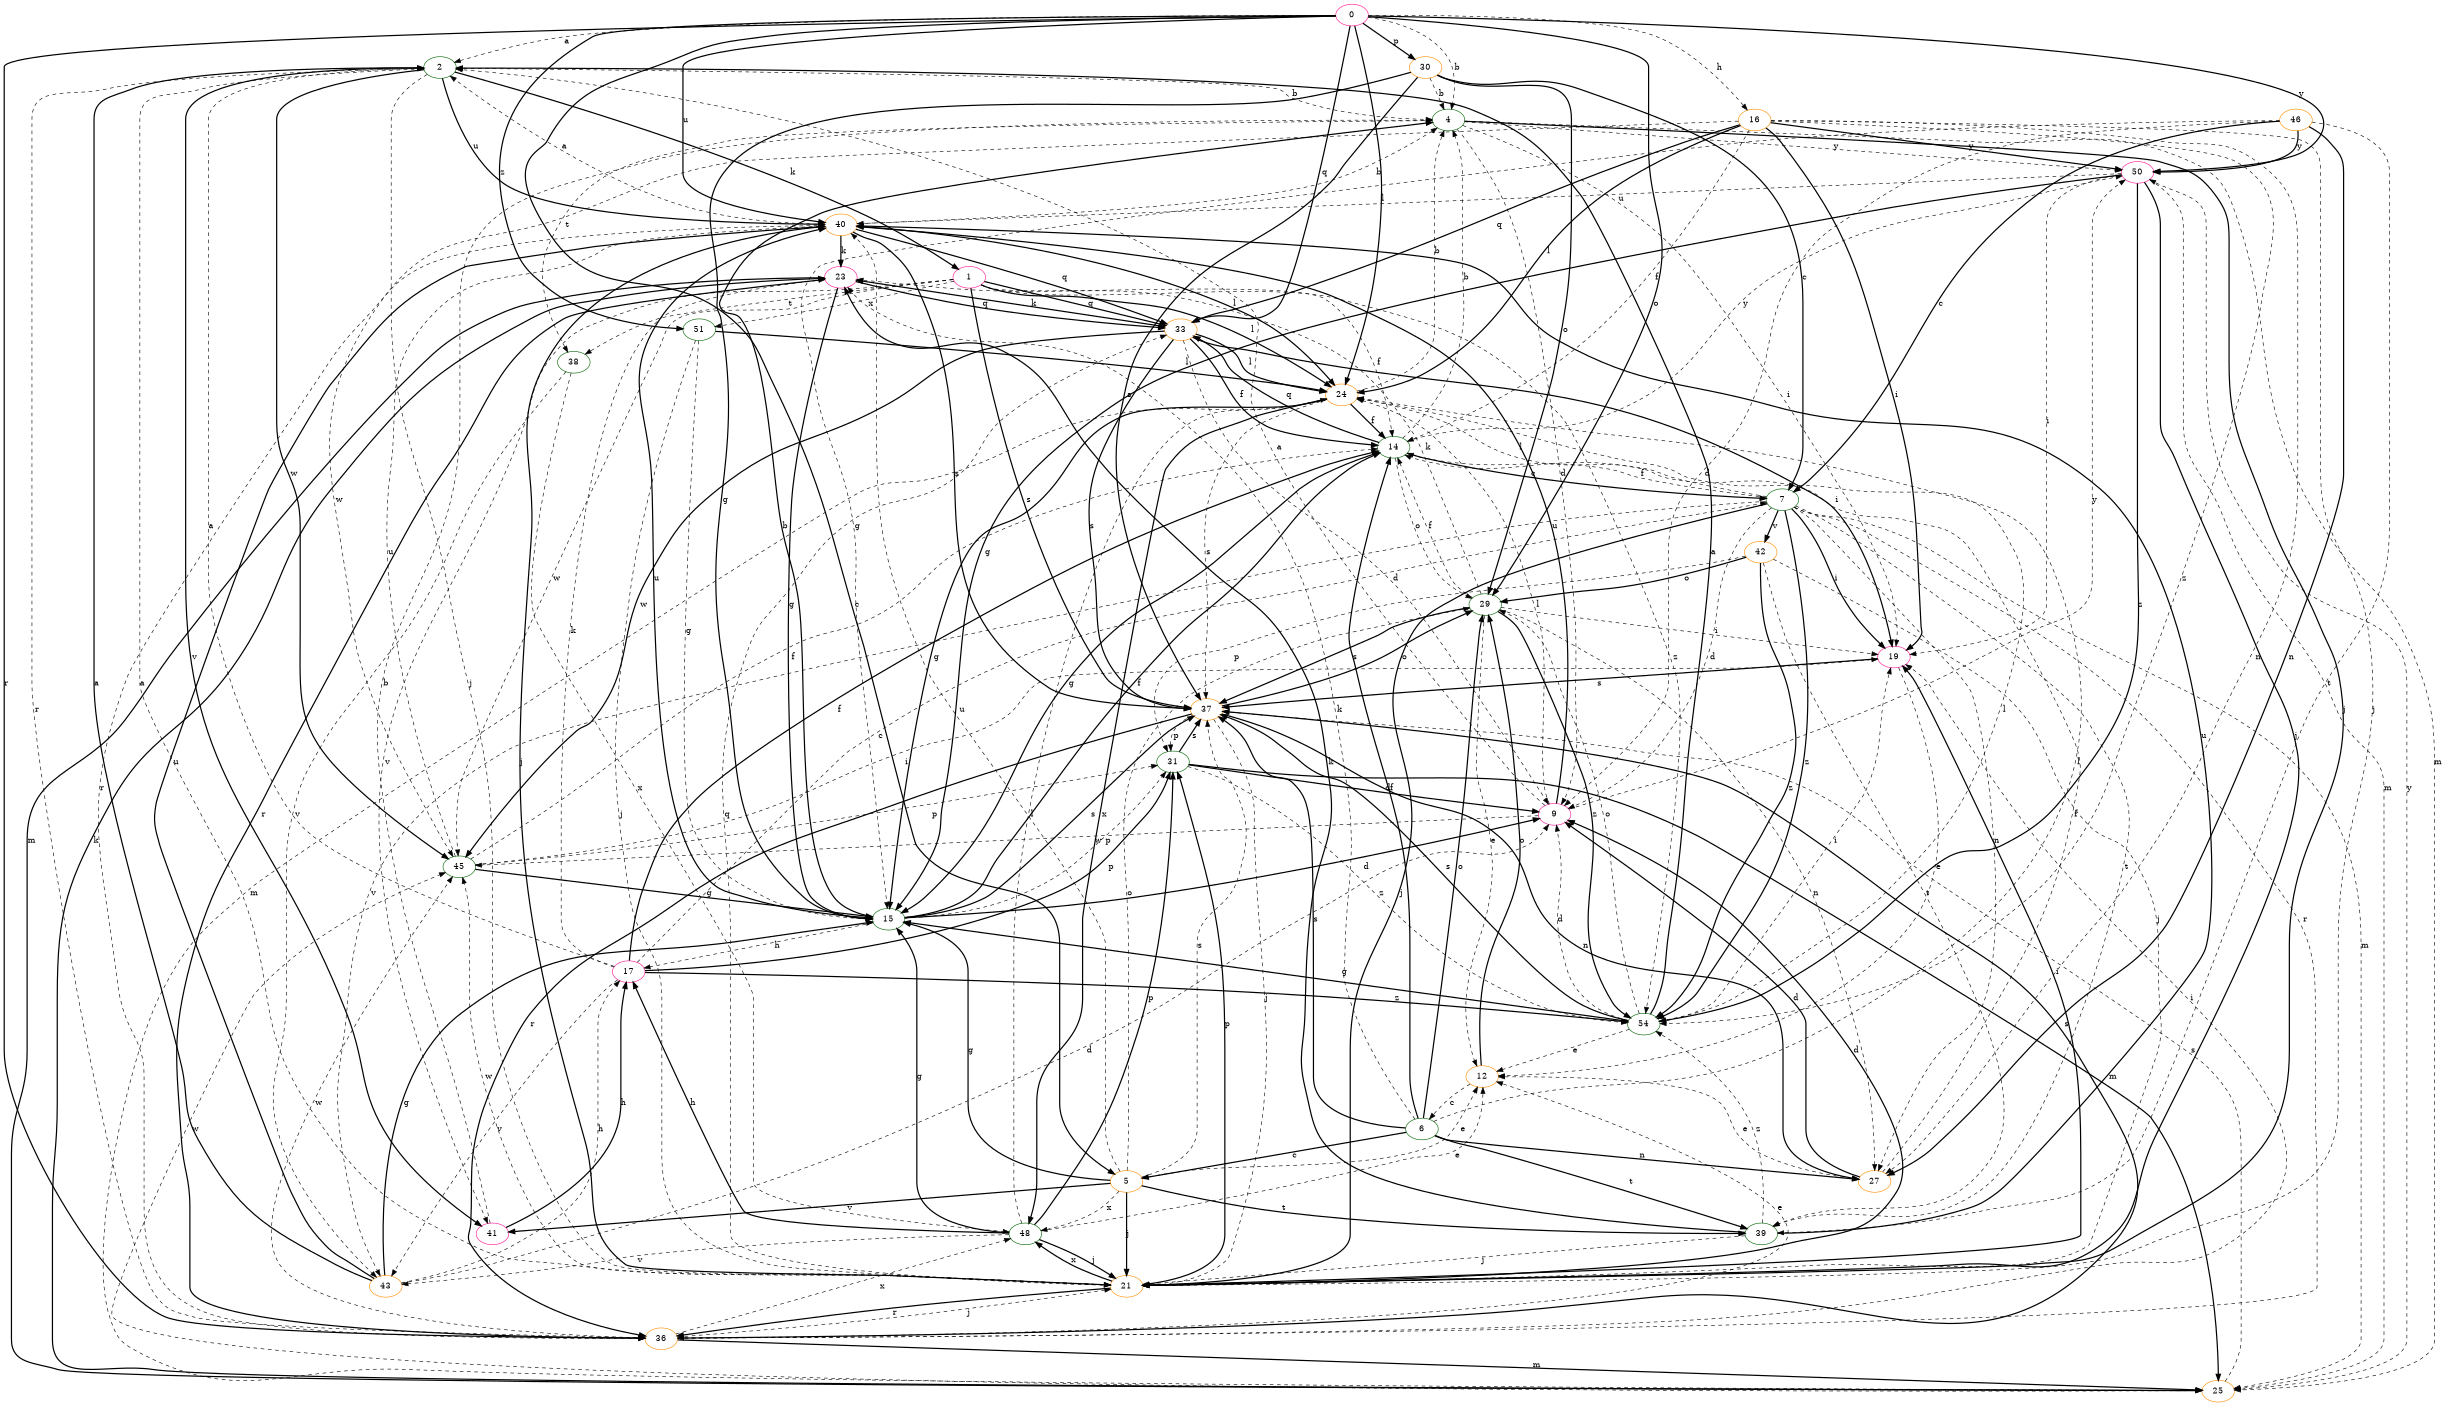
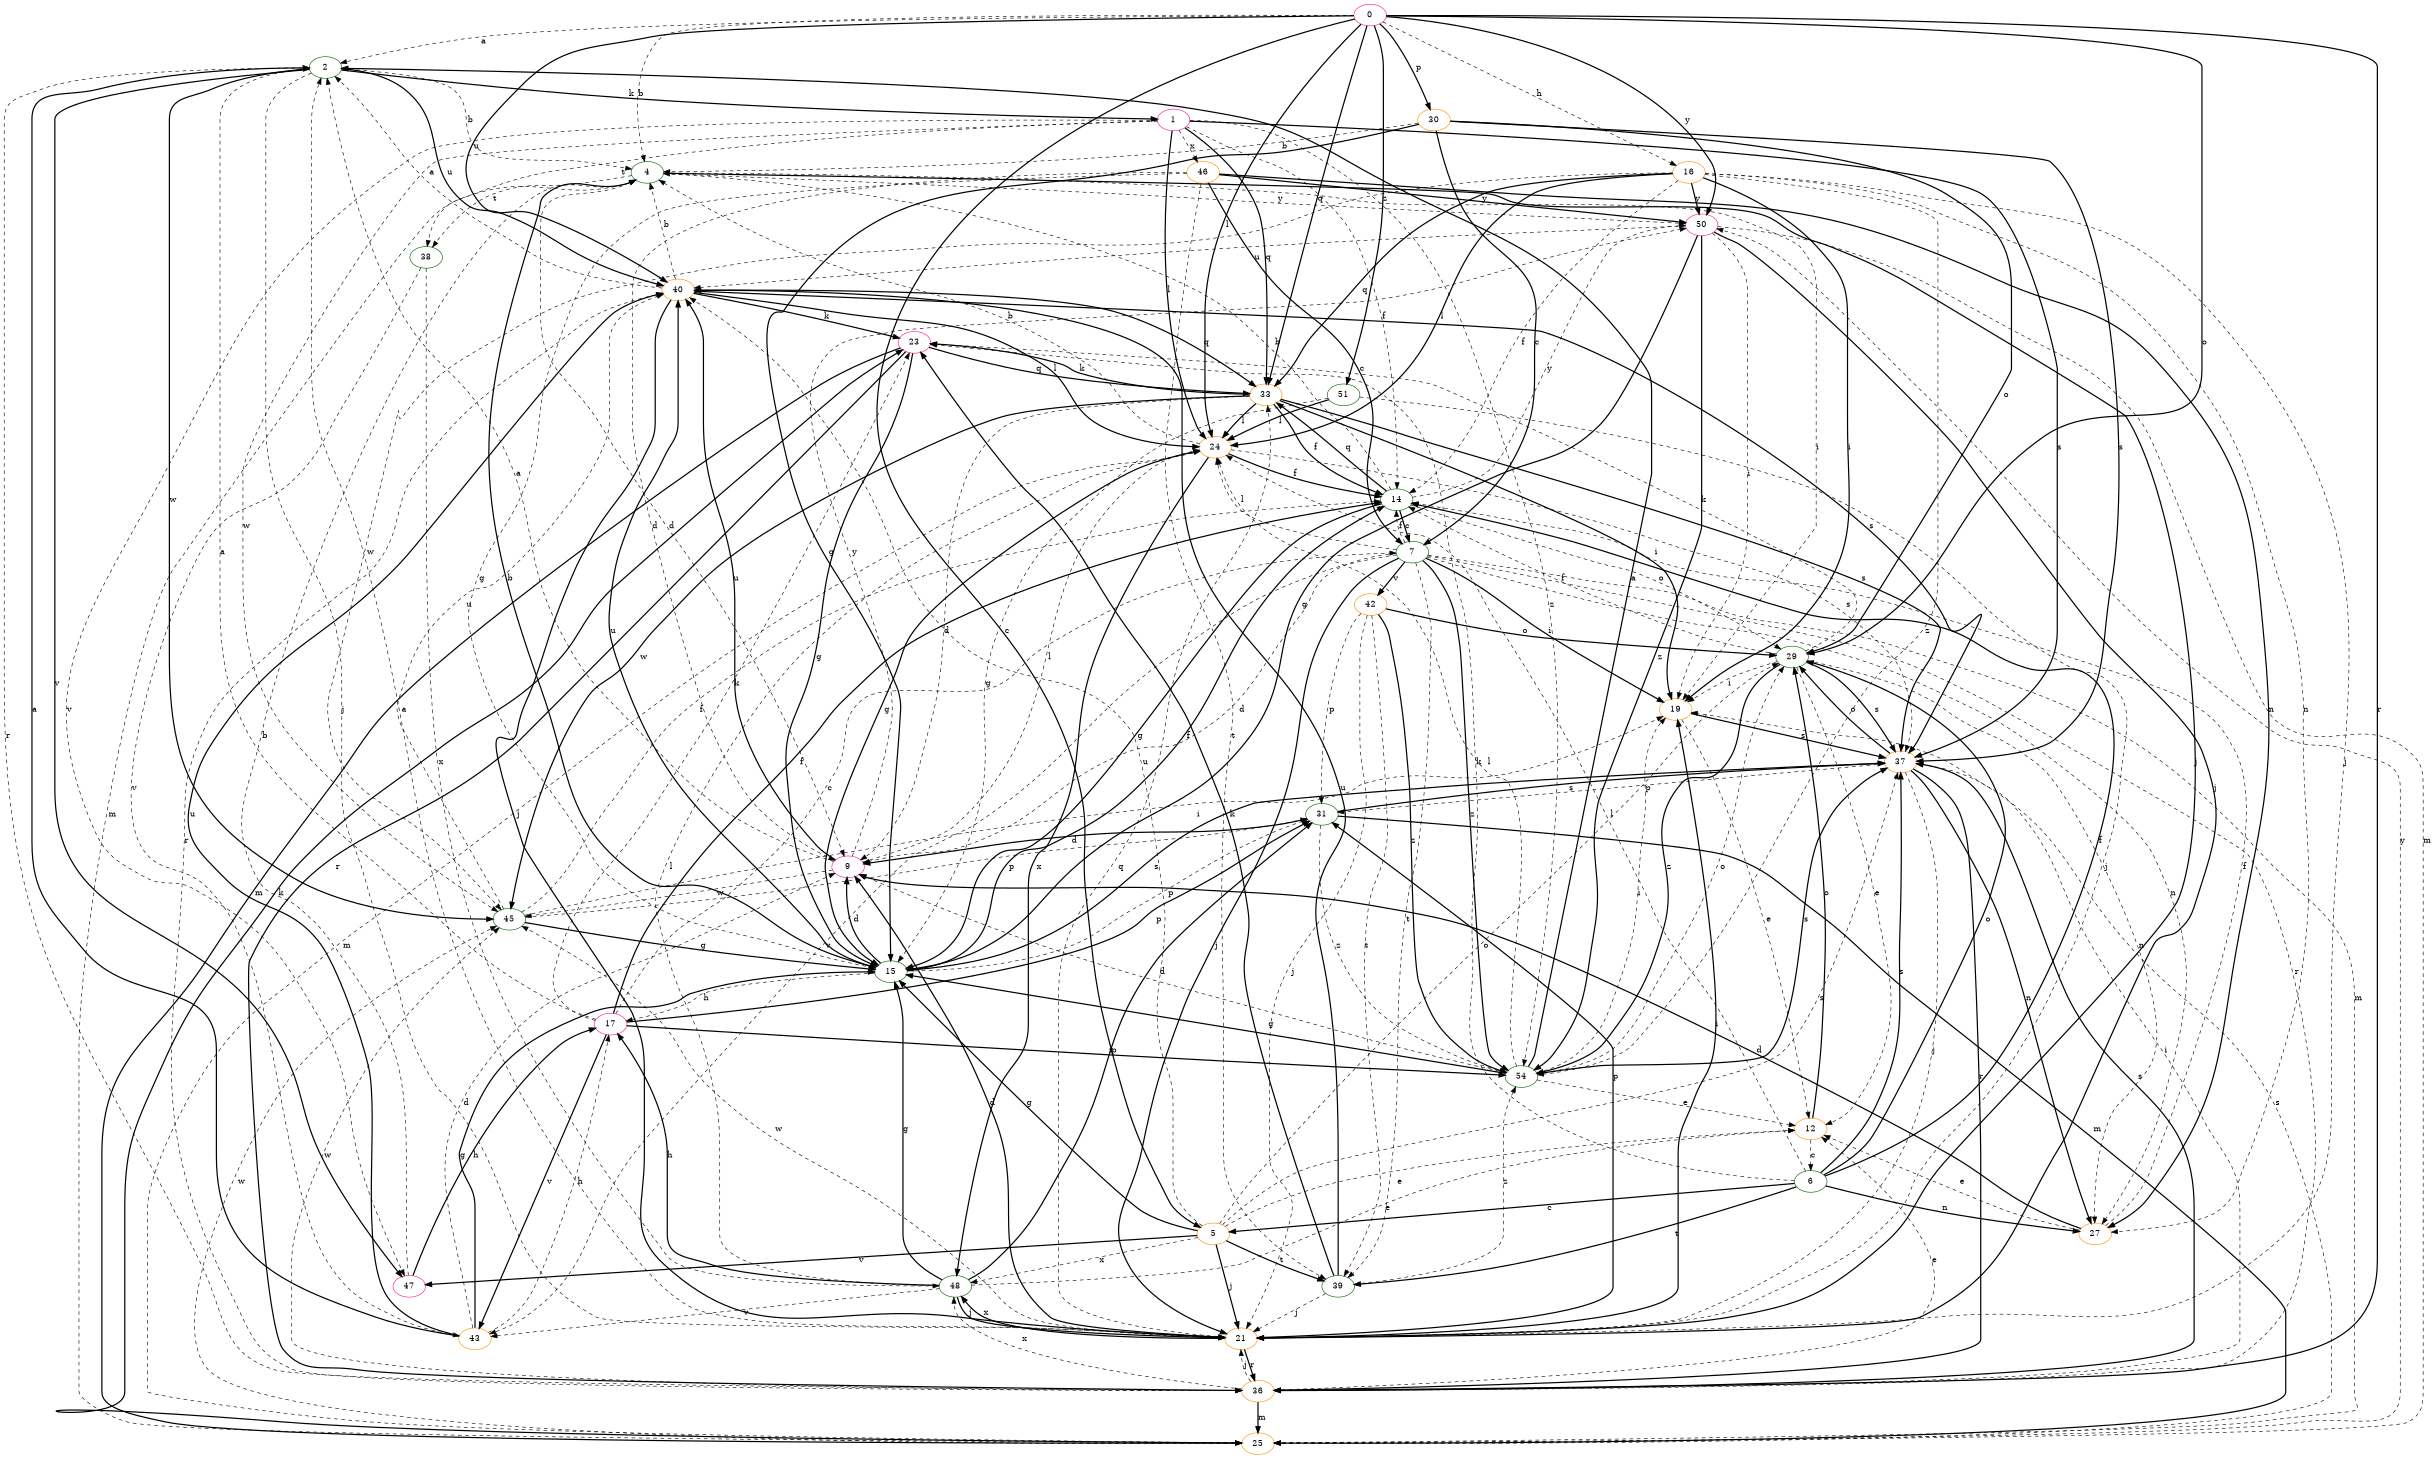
(838, 305) -> (1187, 143)
(1894, 657) -> (1676, 709)
(503, 1111) -> (544, 1179)
(492, 1234) -> (409, 1286)
